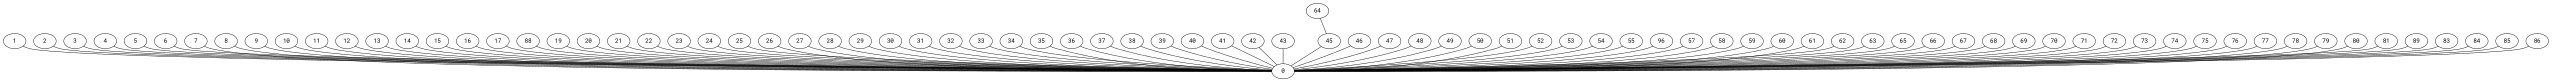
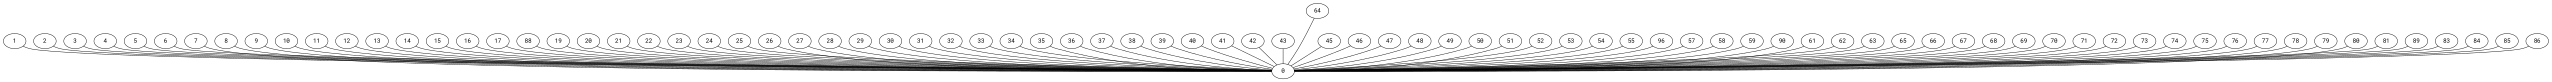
(1323, 26) -> (1302, 42)
(1782, 41) -> (1782, 41)
